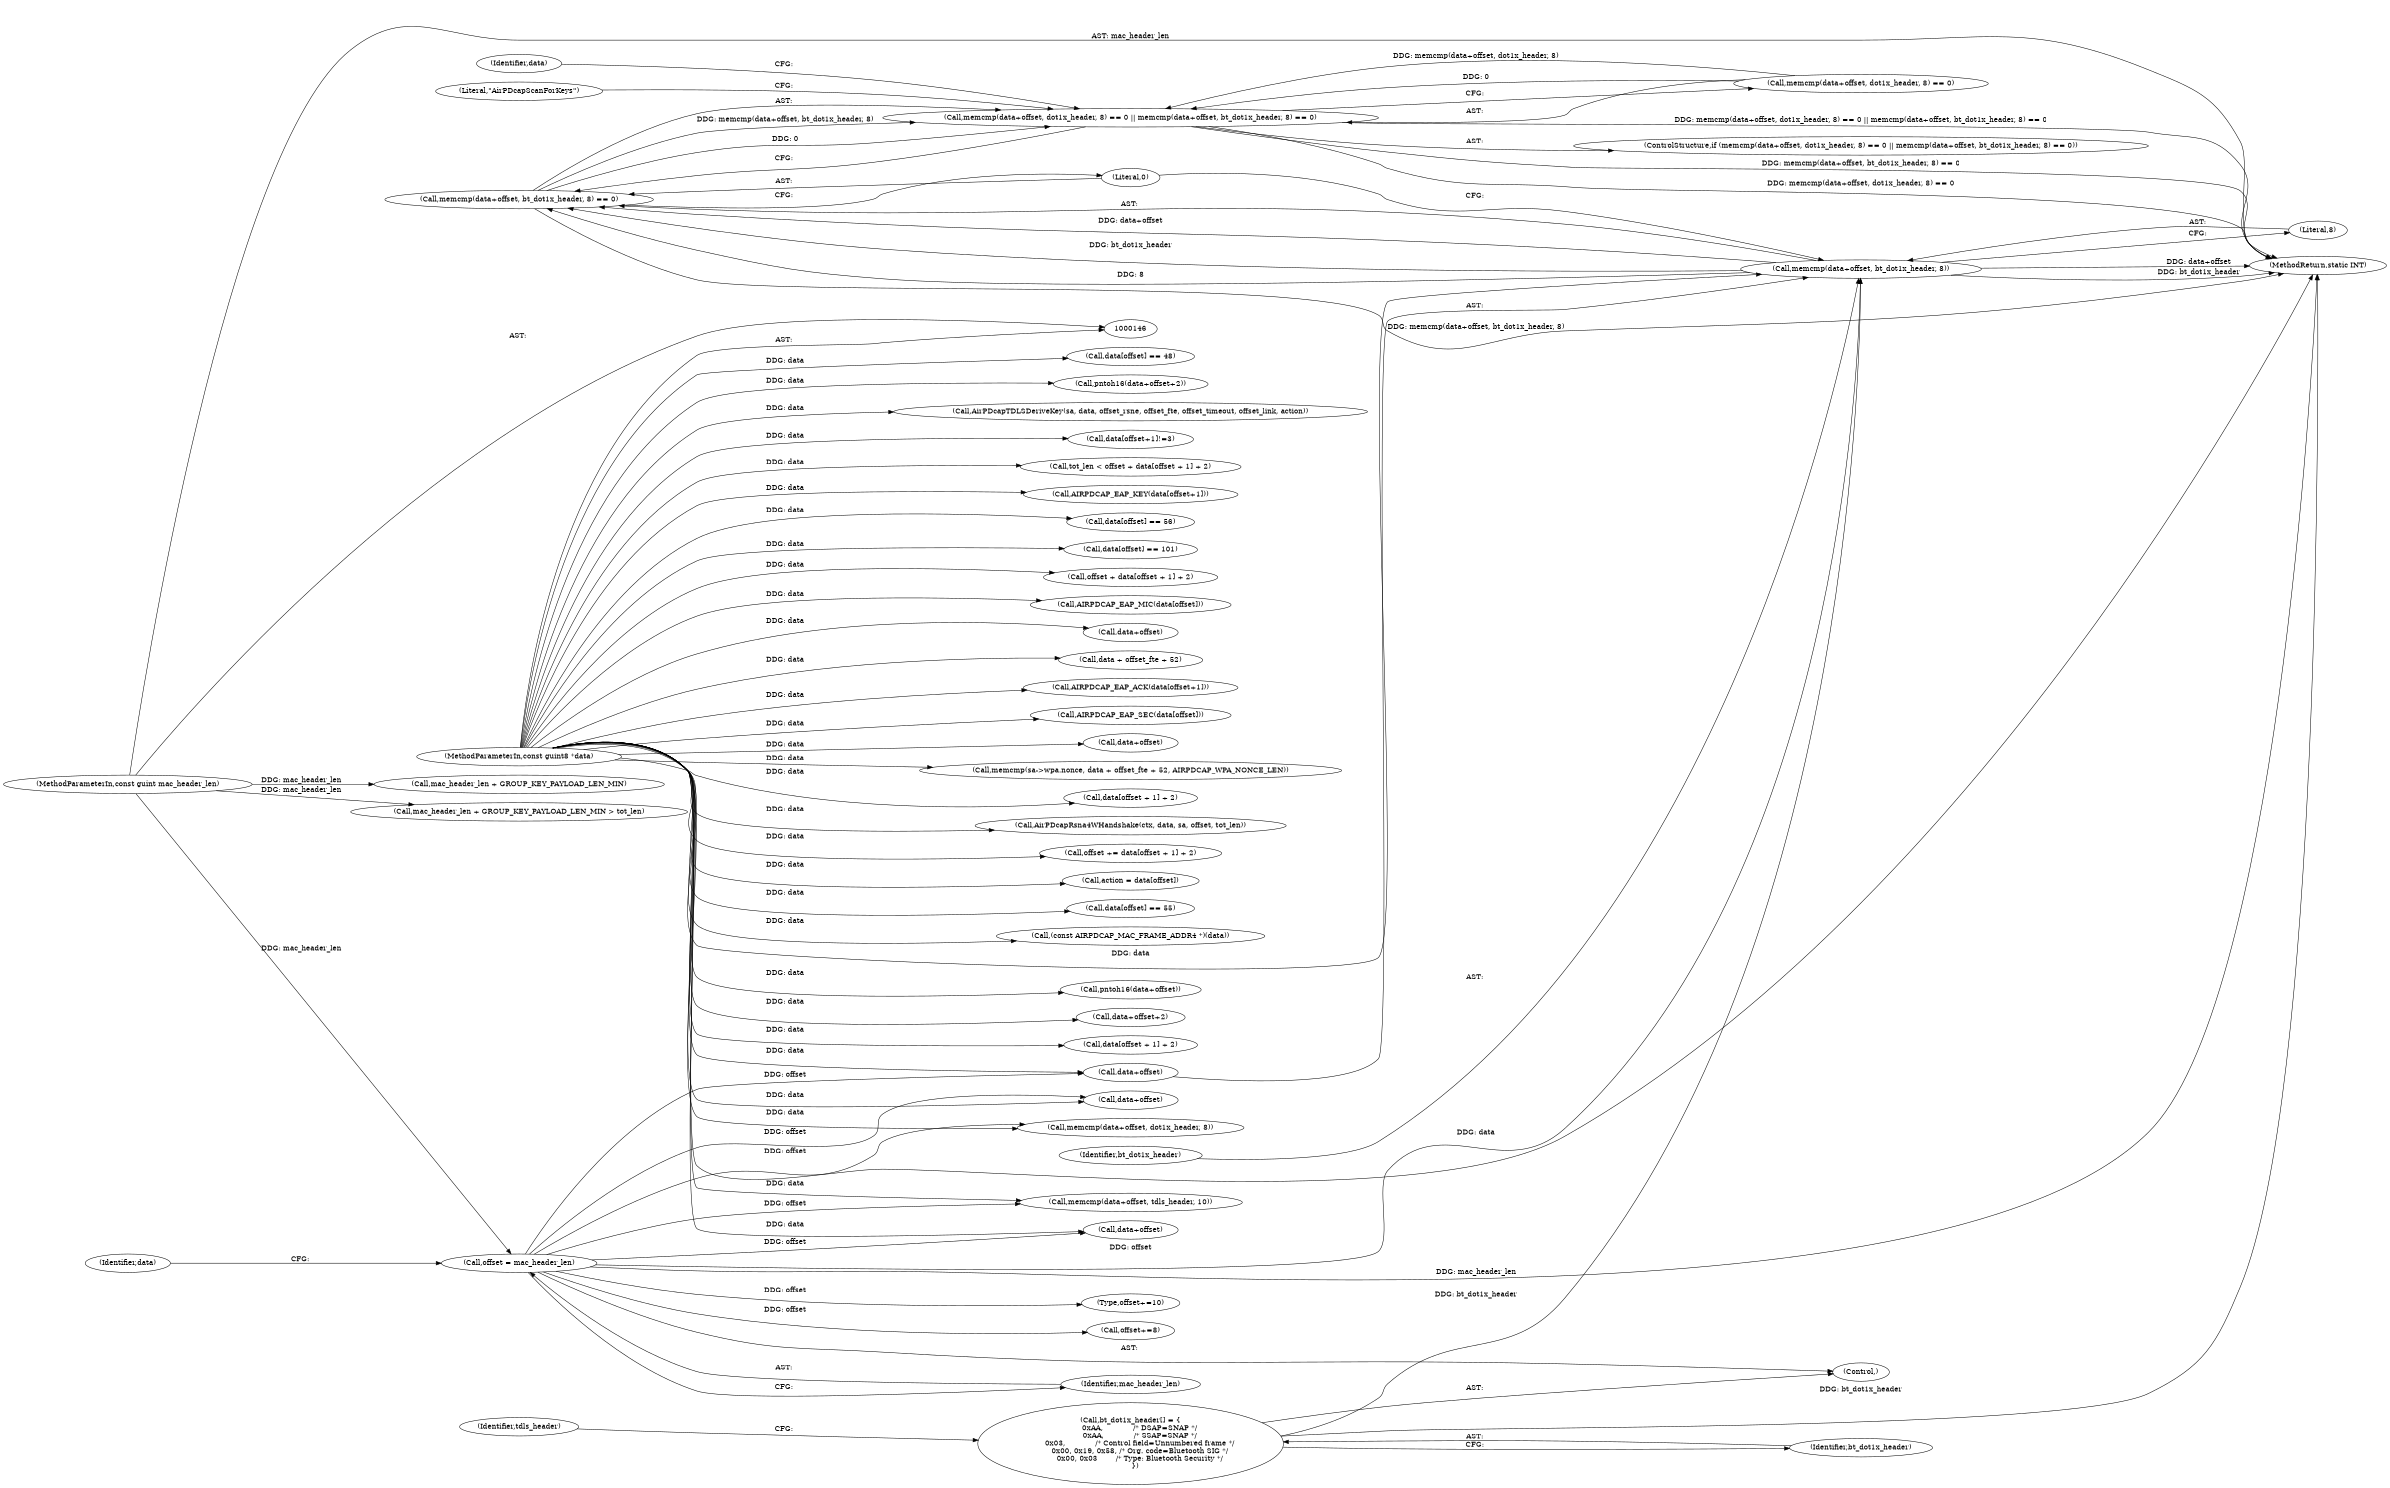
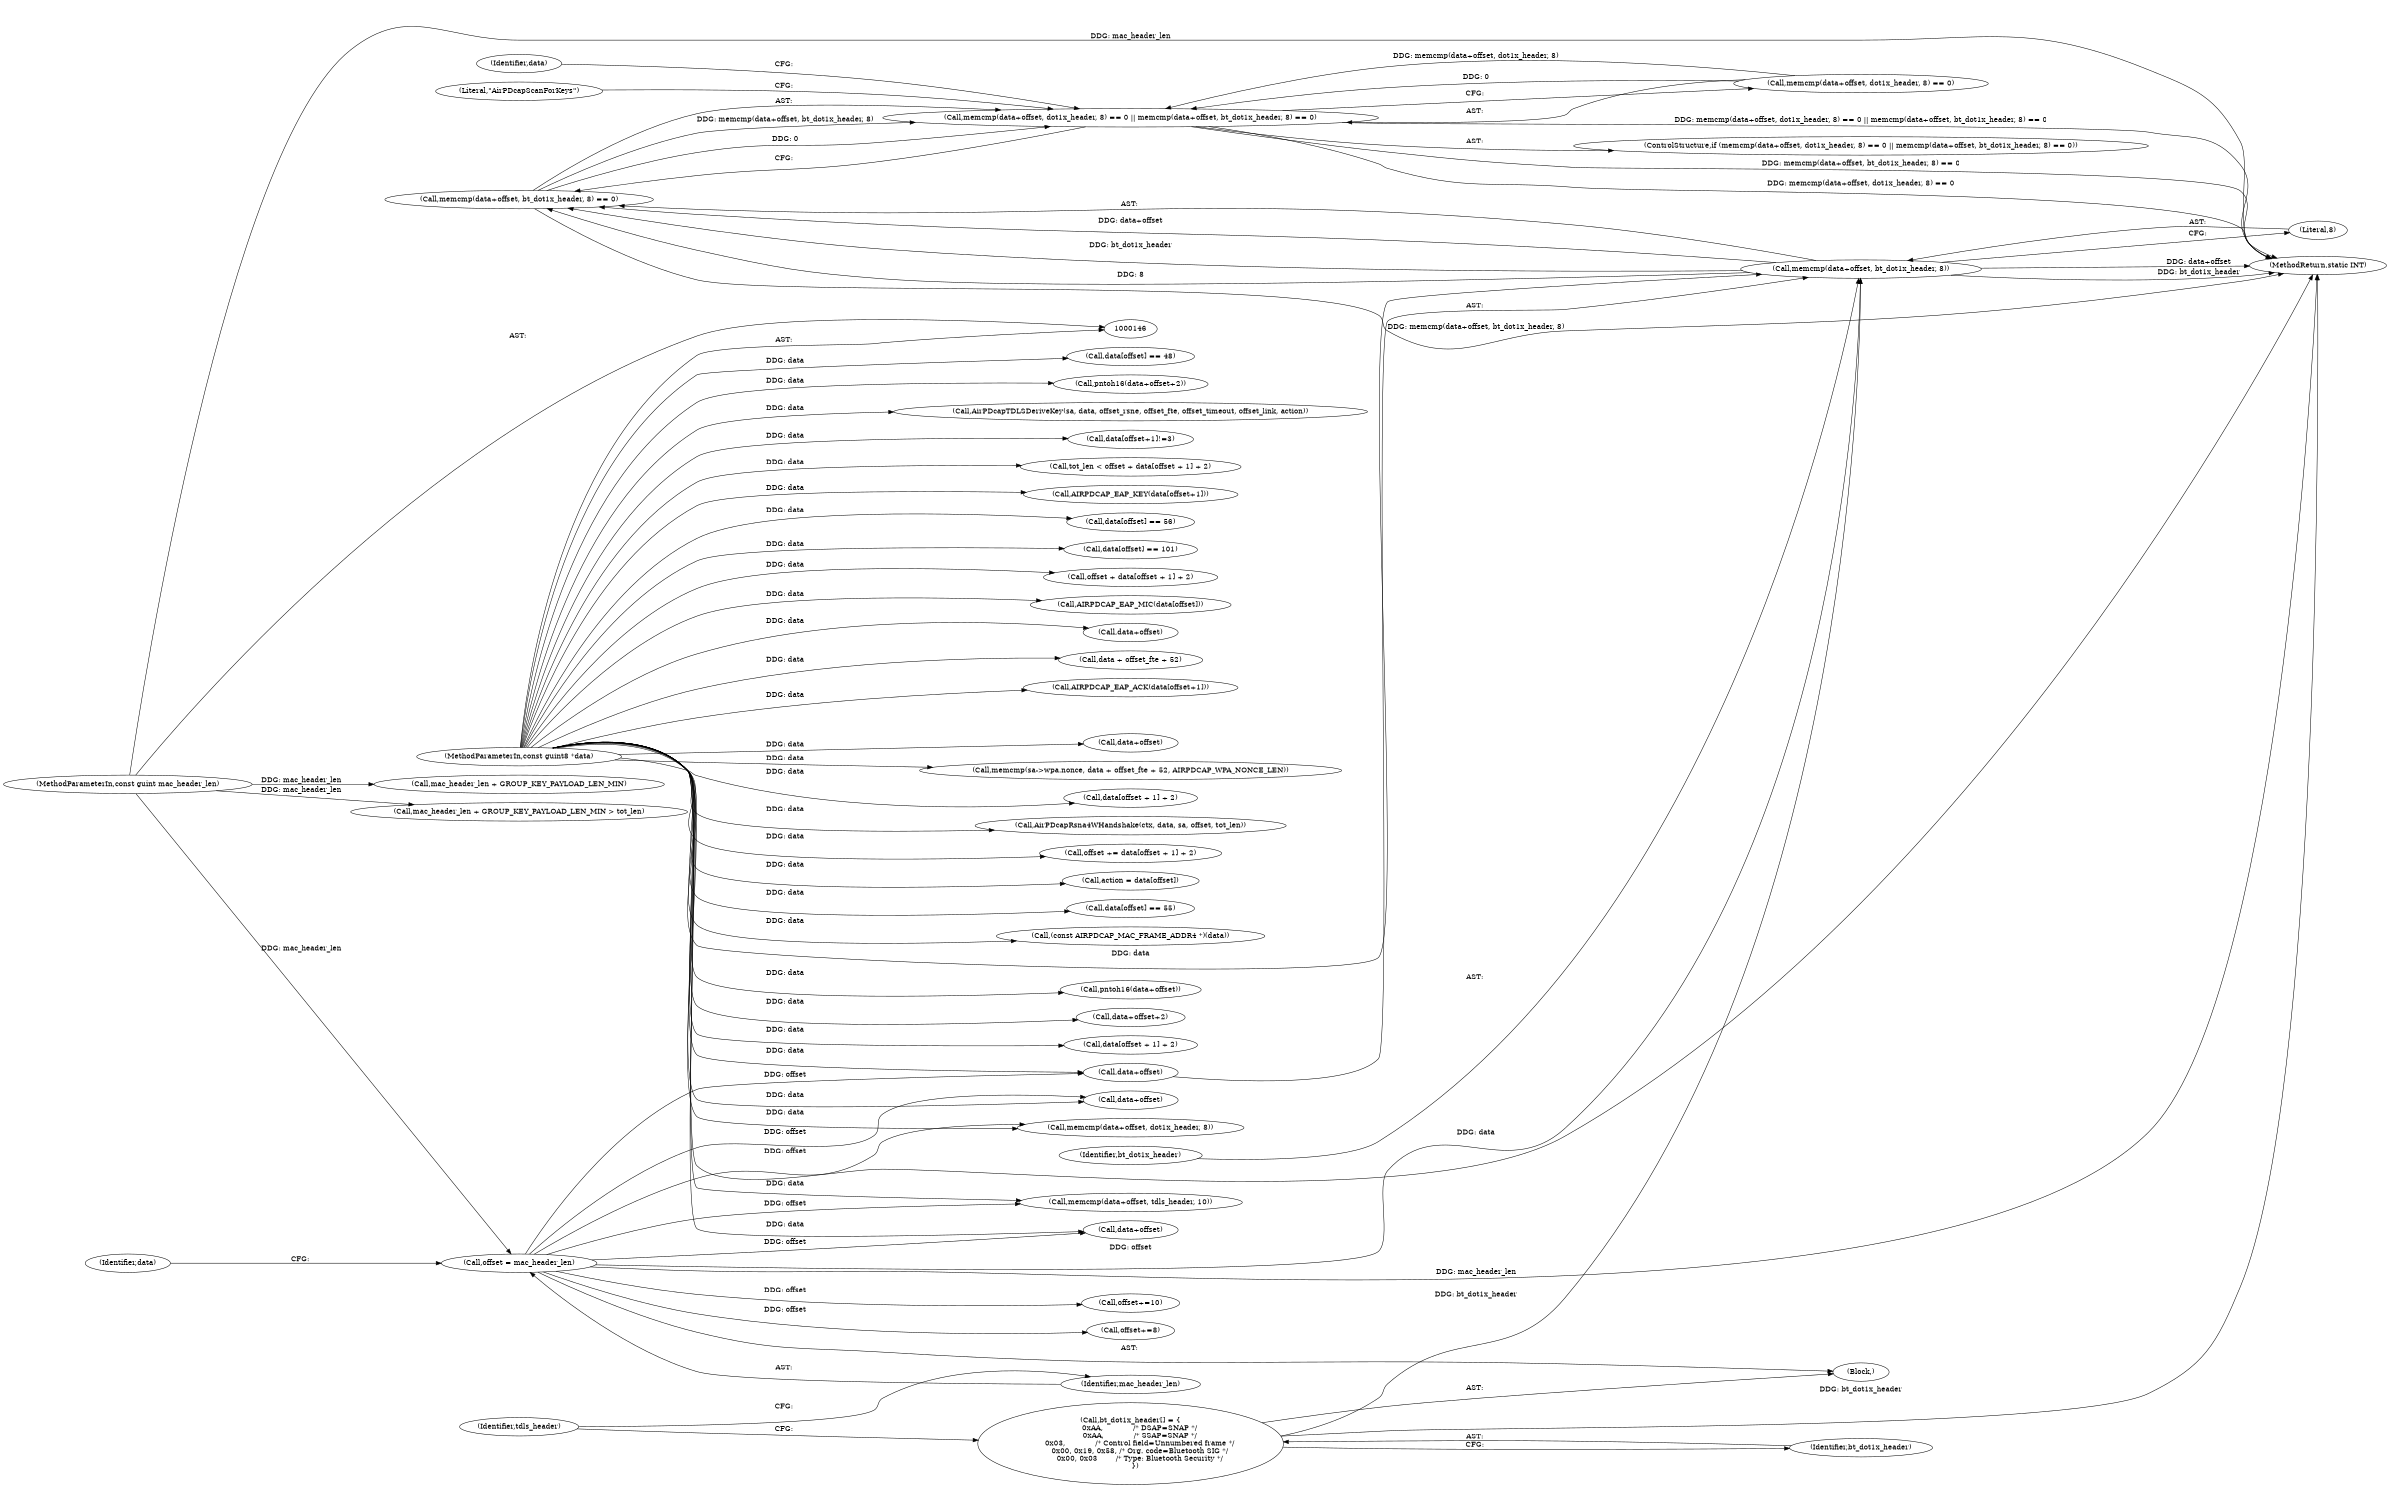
(1131, 36) -> (1131, 36)
(1131, 178) -> none
(1131, 715) -> none
(1131, 1303) -> (1131, 1303)
(1861, 1372) -> (1861, 1372)
(774, 1396) -> (838, 1418)
